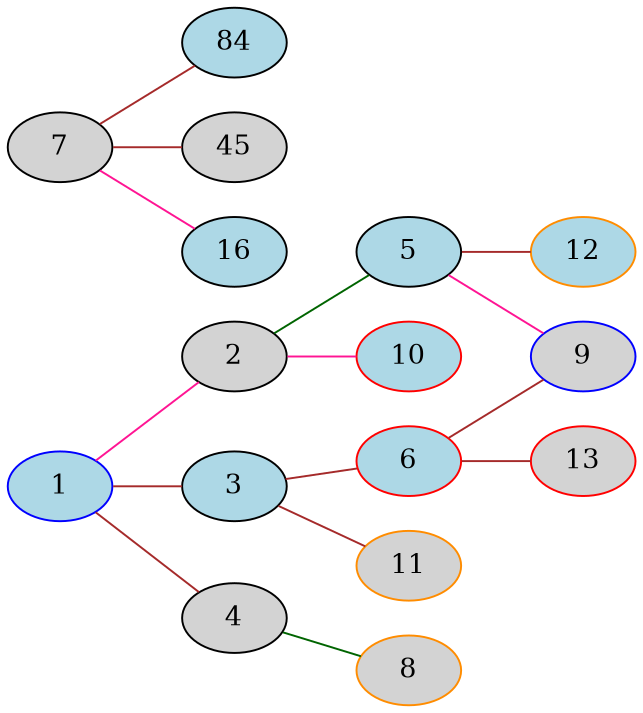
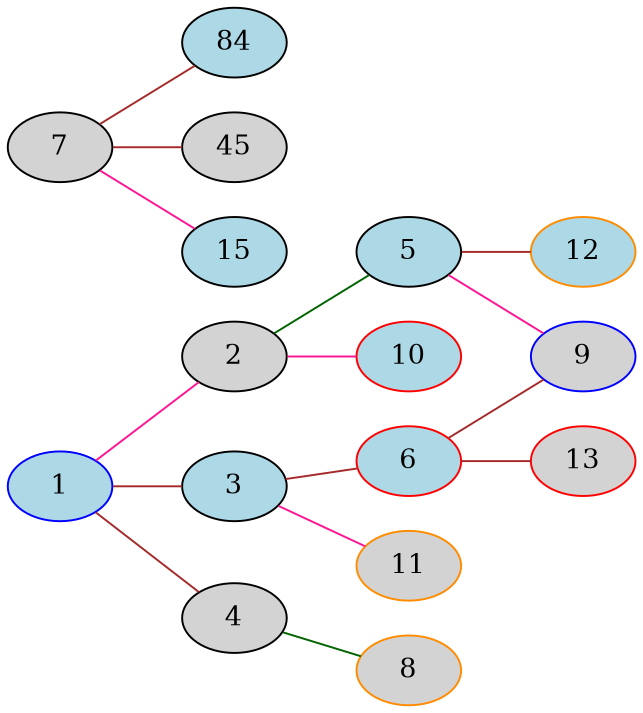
(234, 252) -> (234, 252)
(322, 526) -> (322, 526)
